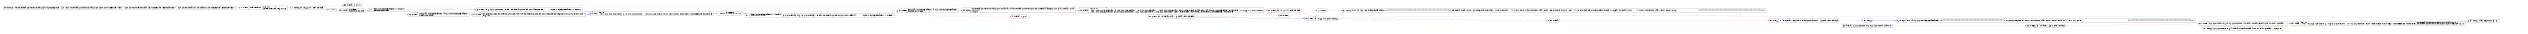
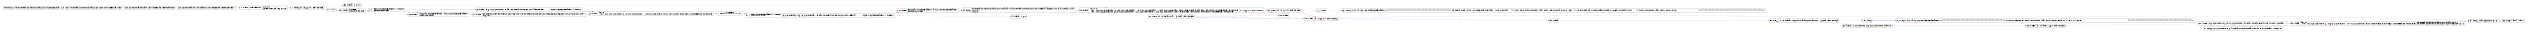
none -> (2514, 21)
